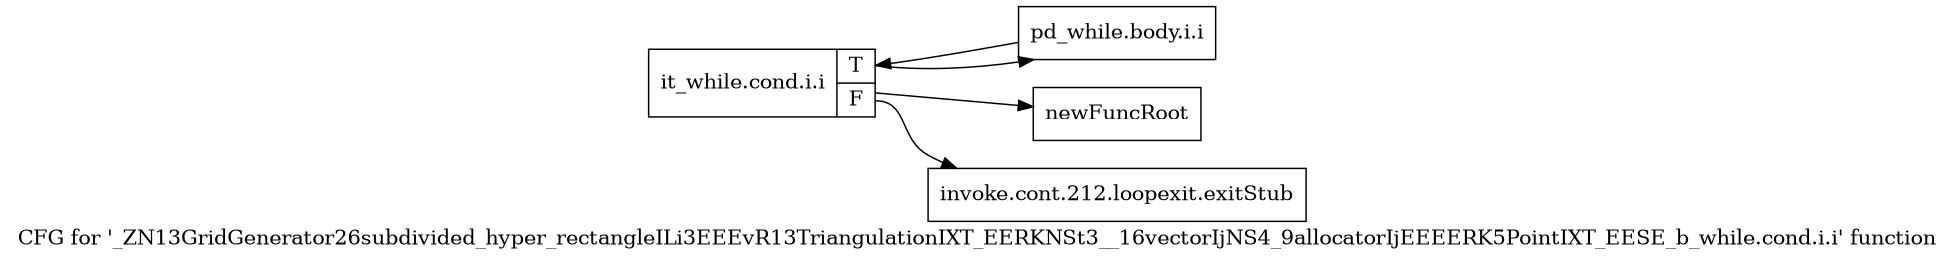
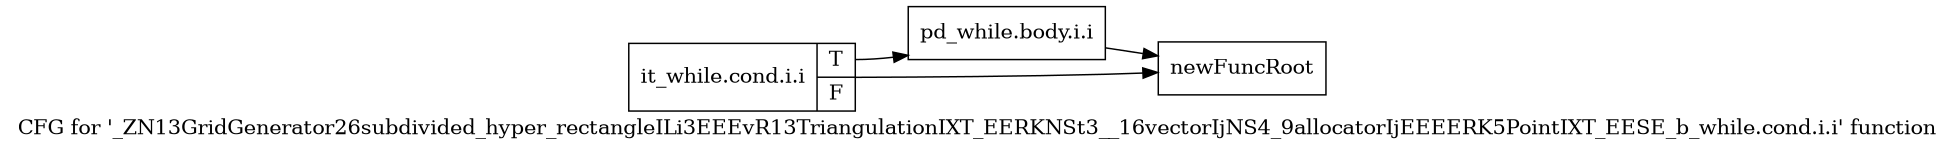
(955, 54) -> (1124, 51)
(1117, 195) -> none
